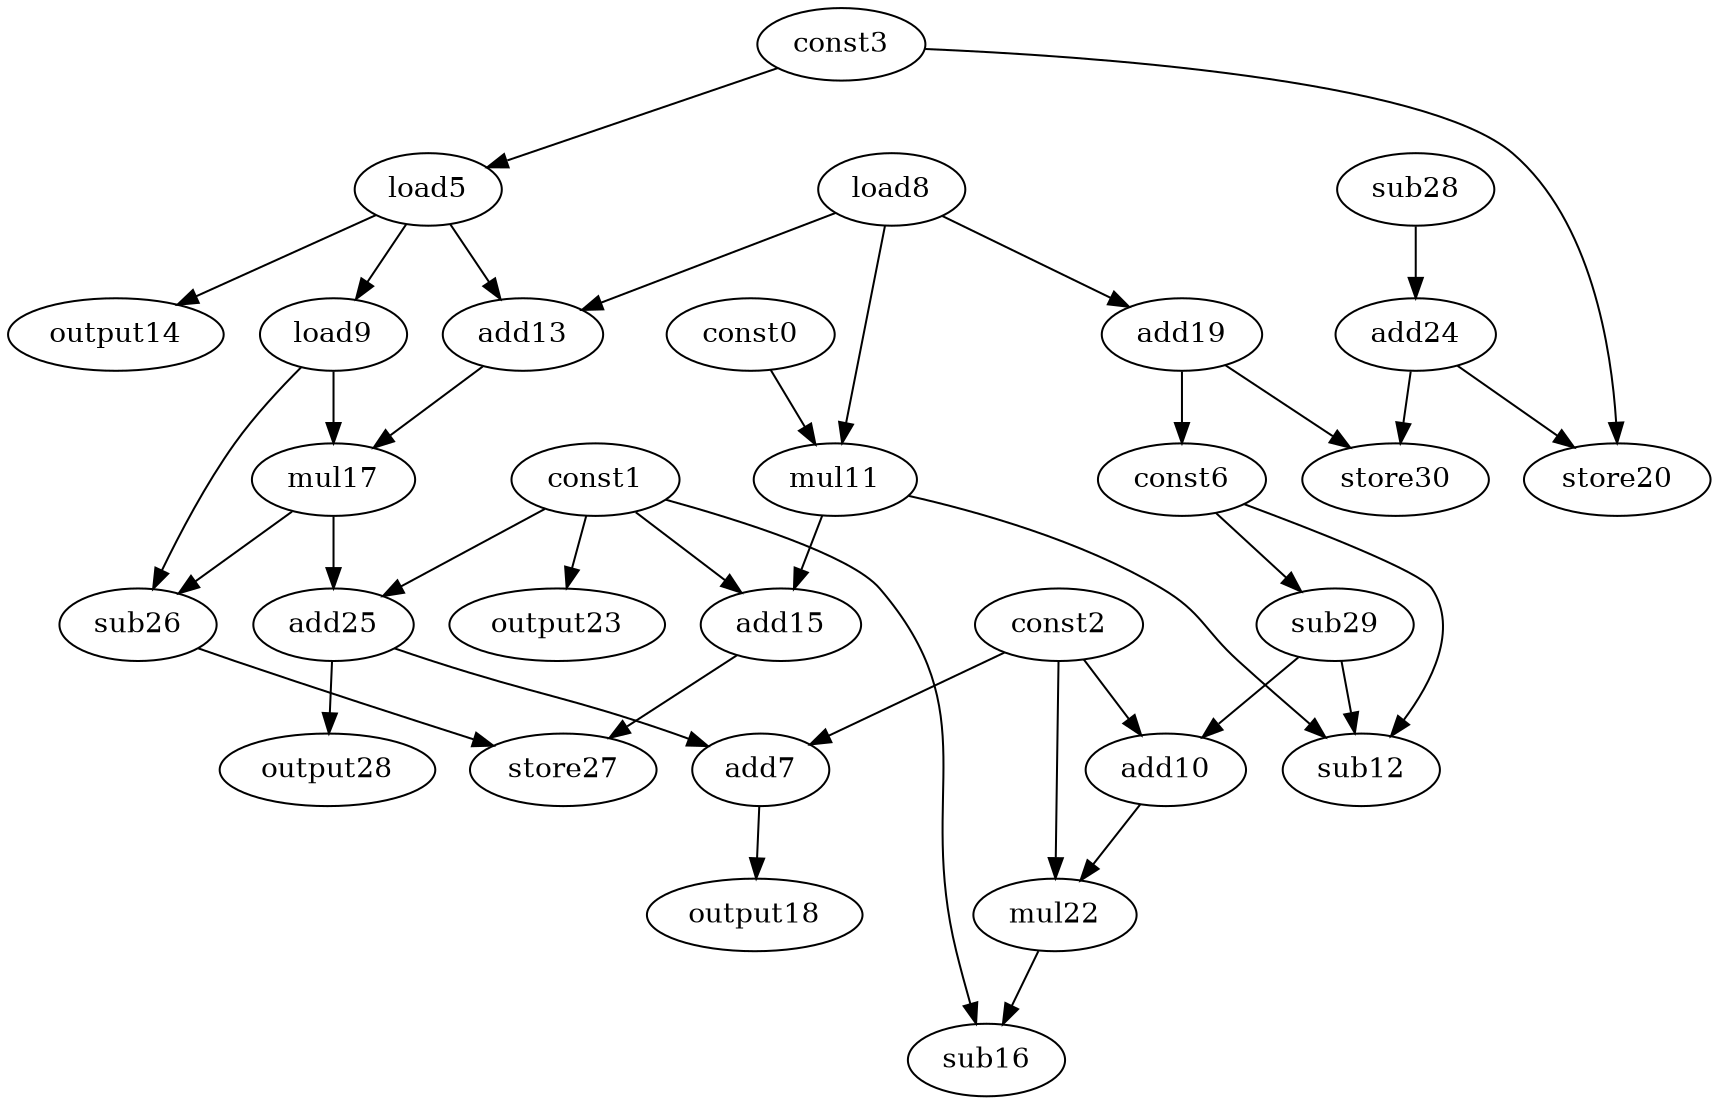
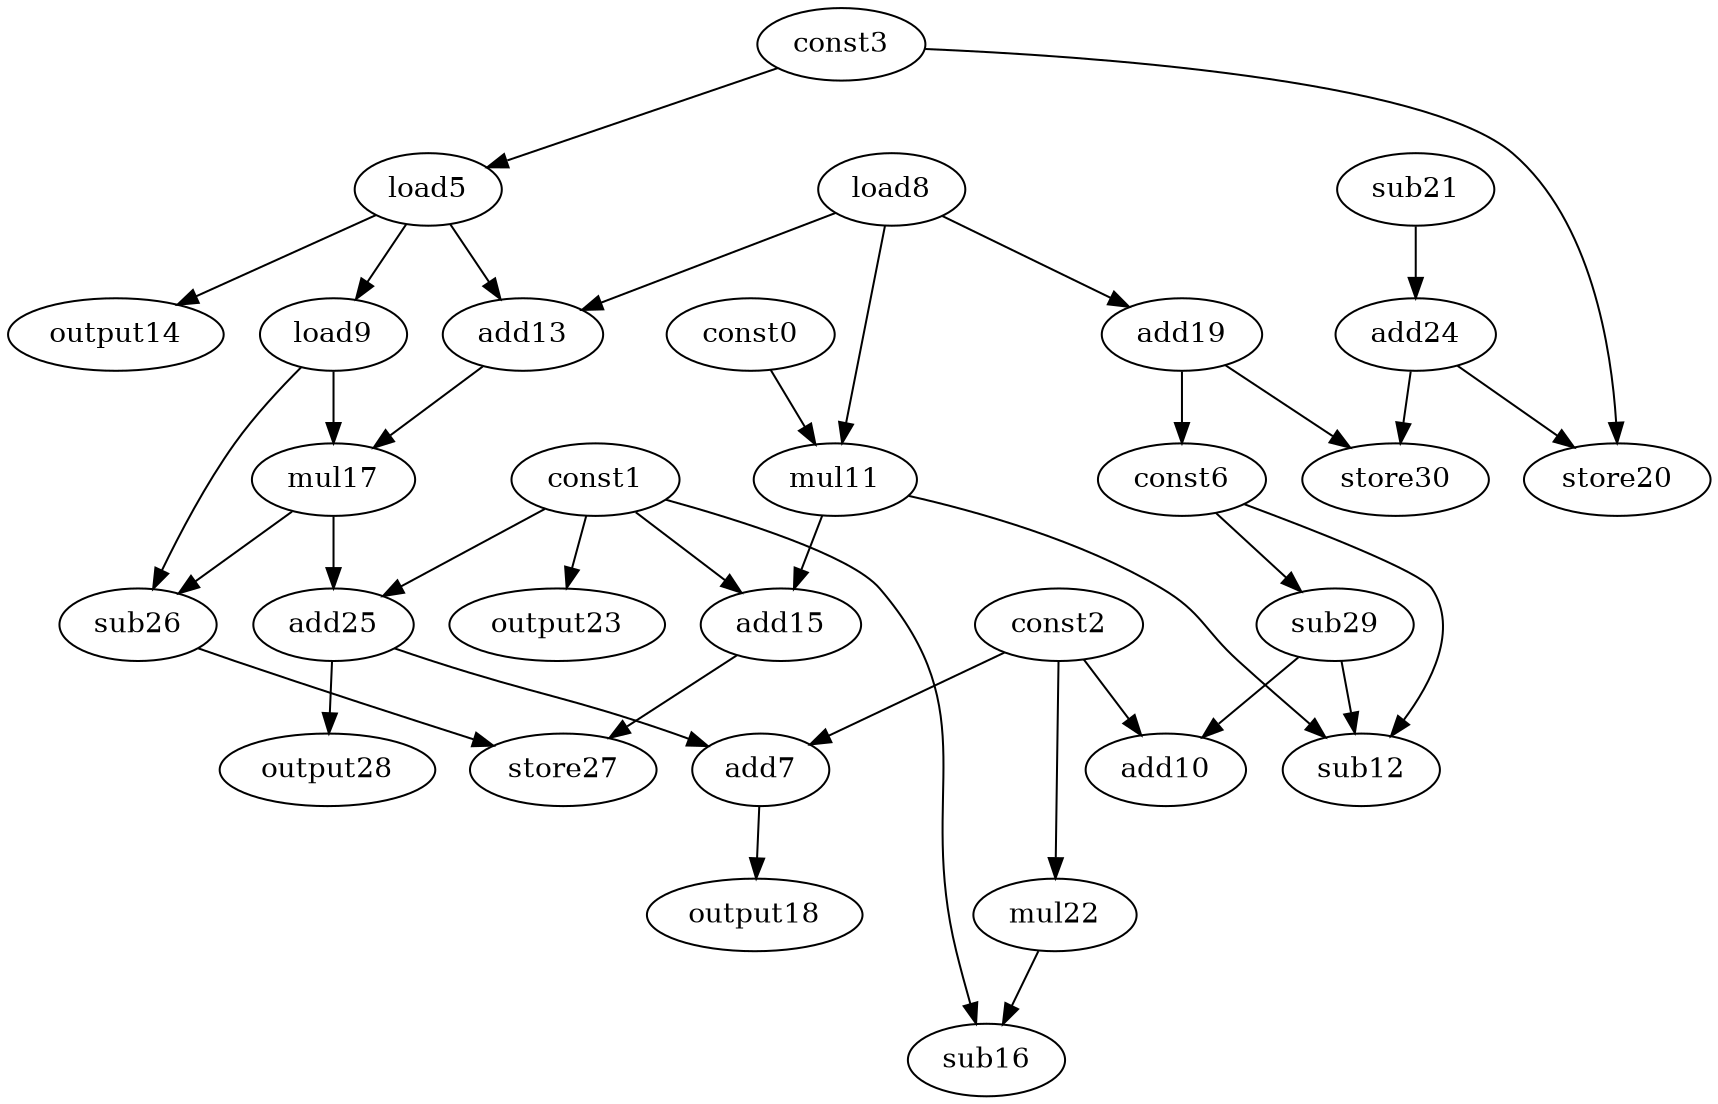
(1416, 189) -> (1416, 189)
(1117, 835) -> none
